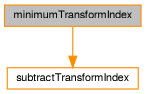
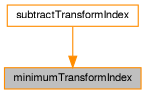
(73, 41) -> (73, 41)
